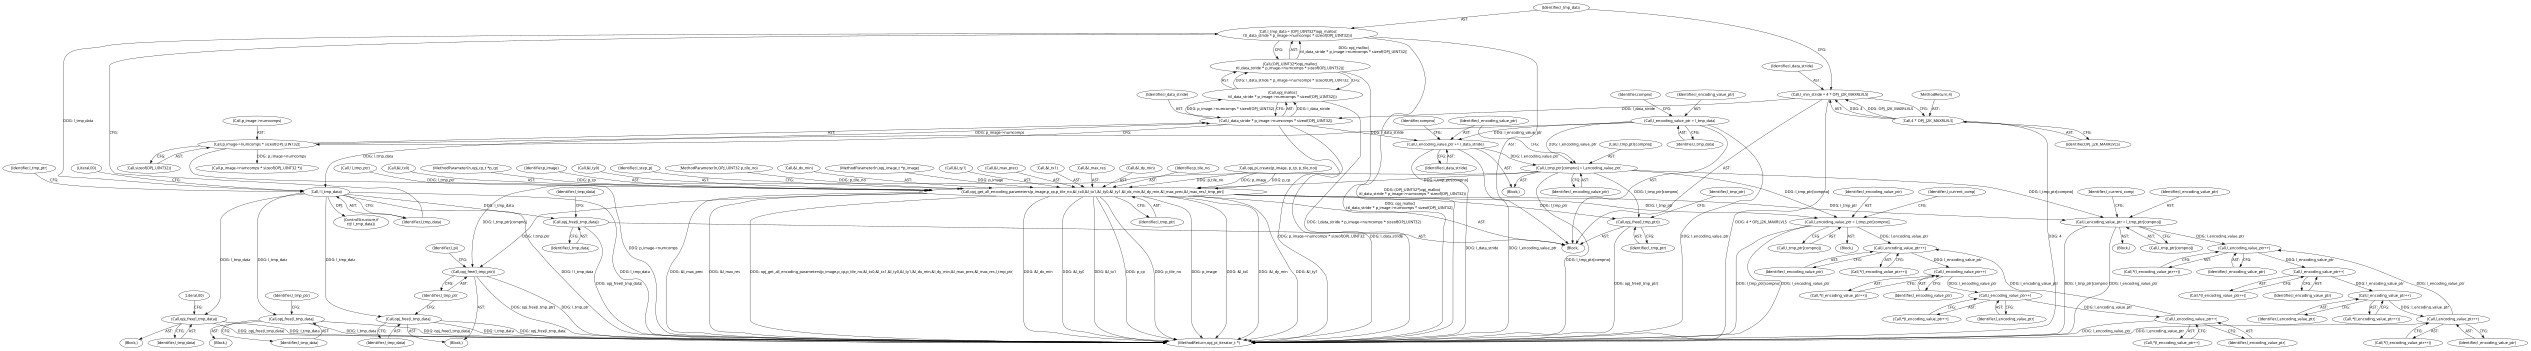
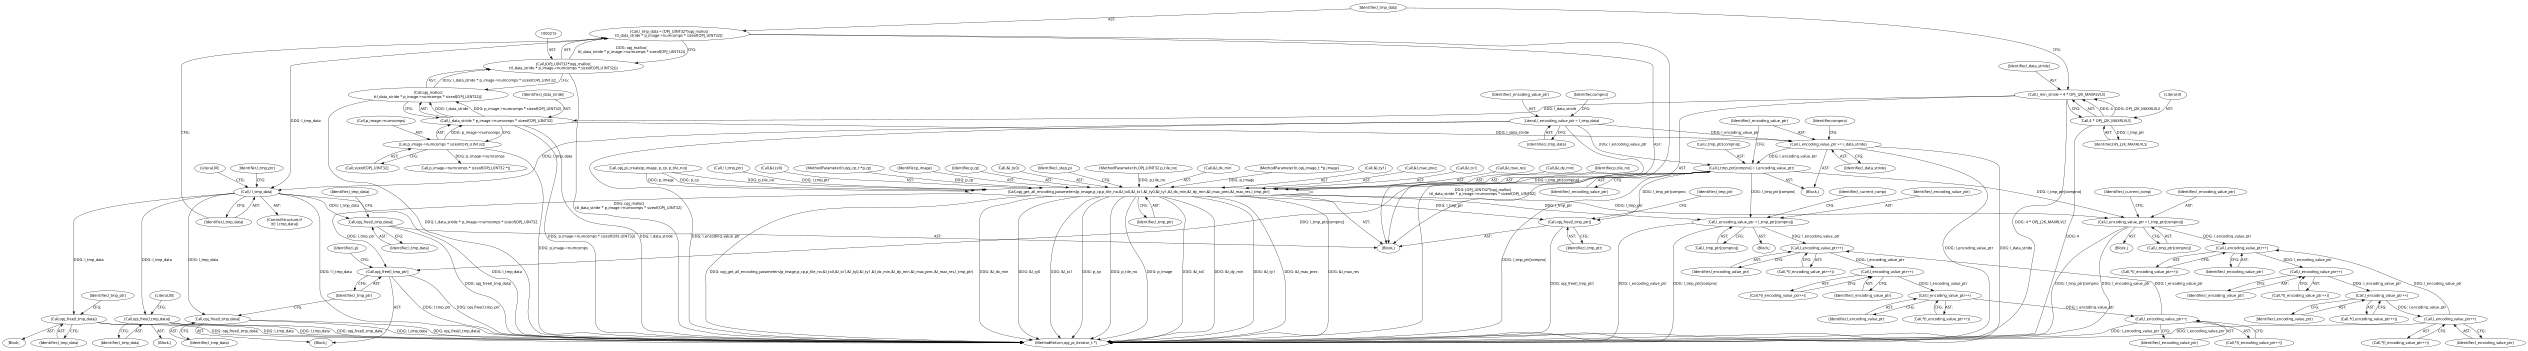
none -> (549, 34)
(1936, 95) -> (2173, 95)
(1680, 121) -> (1562, 121)
(2088, 133) -> (2131, 133)
none -> (966, 168)
(340, 206) -> (278, 206)
